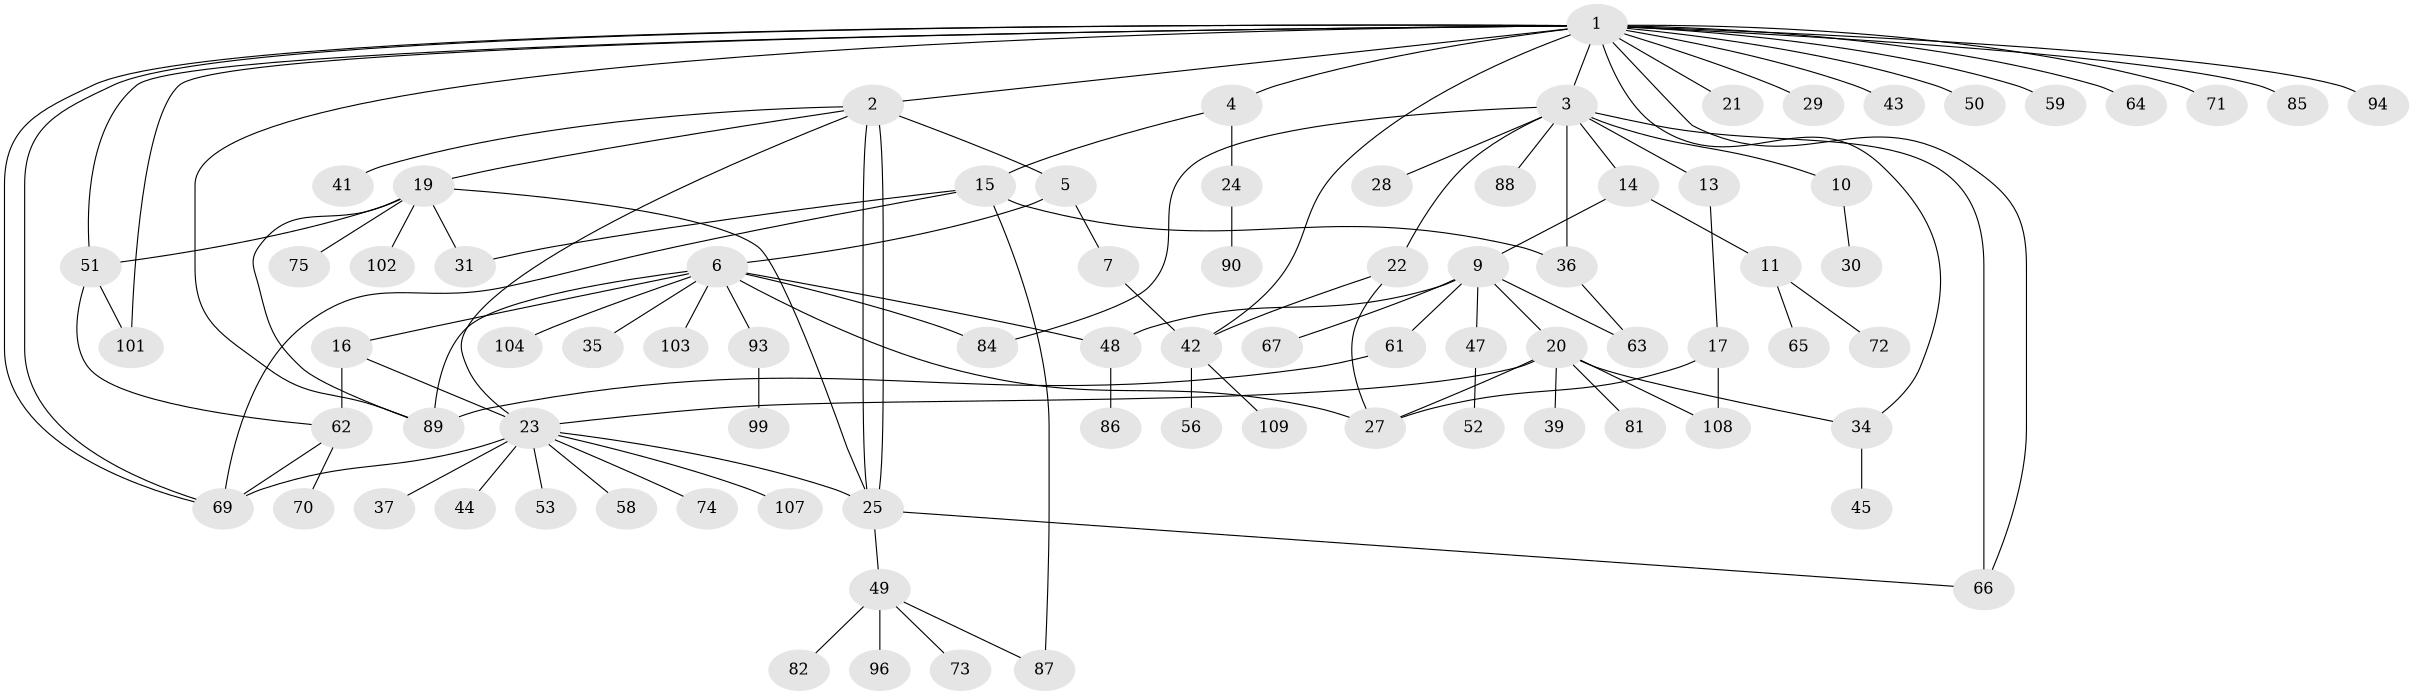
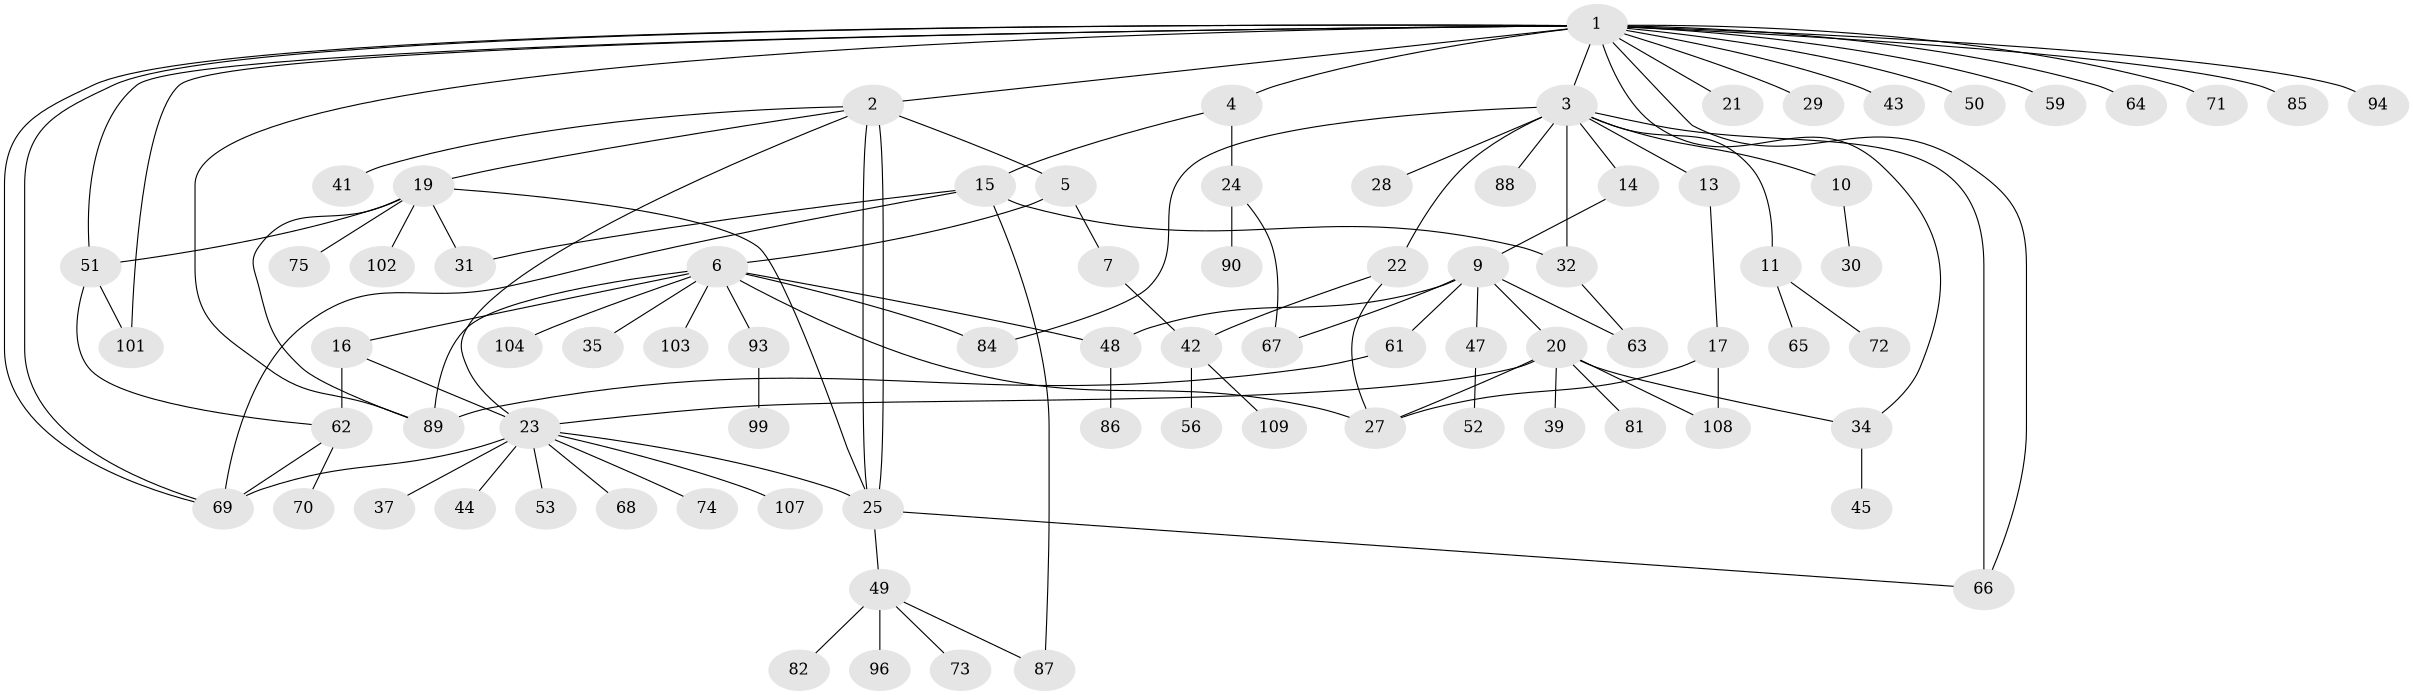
(1360, 149) -> none
(1700, 226) -> (1747, 164)
none -> (1276, 262)
(1567, 267) -> (1567, 267)
(627, 509) -> (627, 509)
